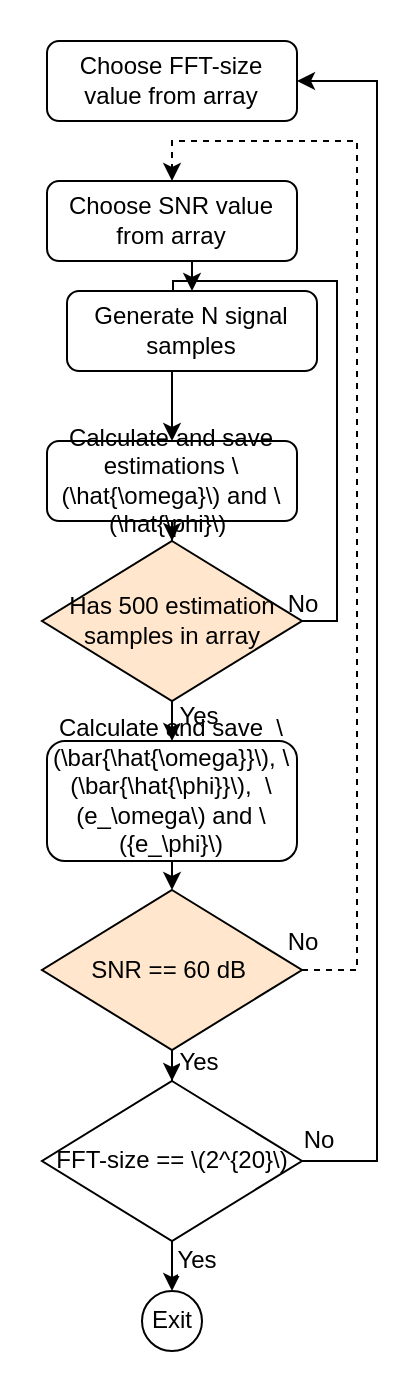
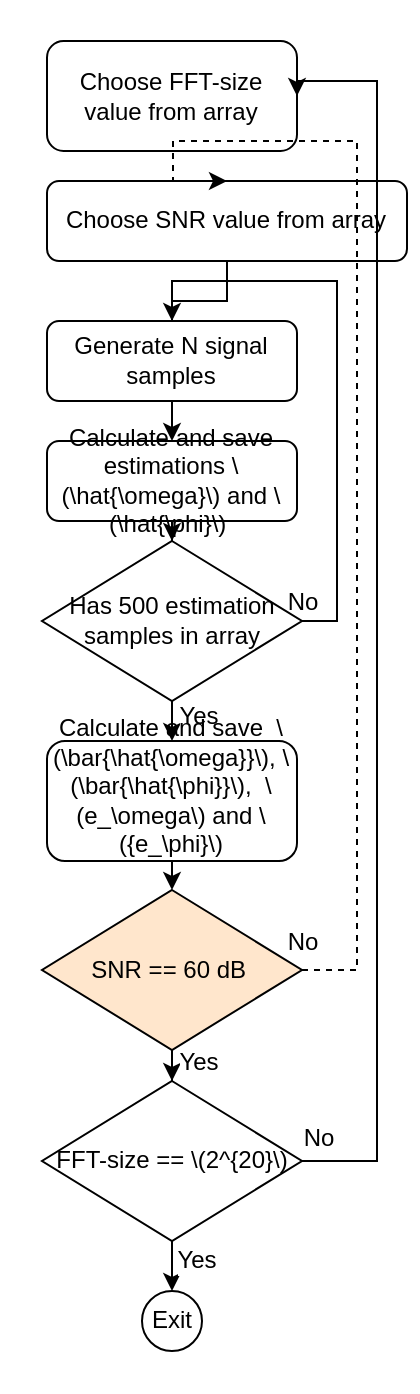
(172, 81) -> (172, 96)
(172, 221) -> (227, 221)
(192, 331) -> (172, 361)
(172, 621) -> (172, 621)
